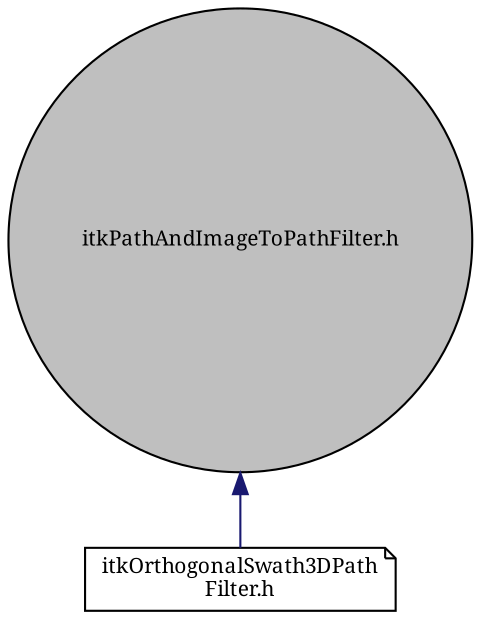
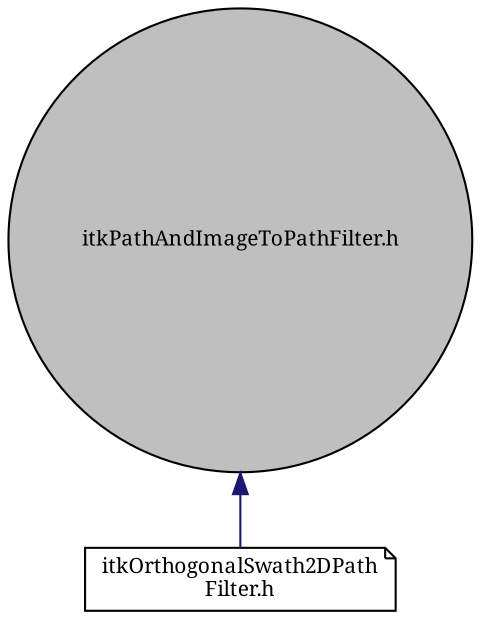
(240, 579) -> (240, 579)
